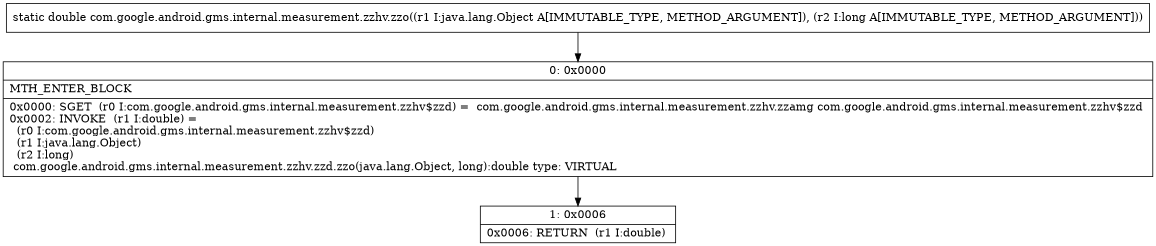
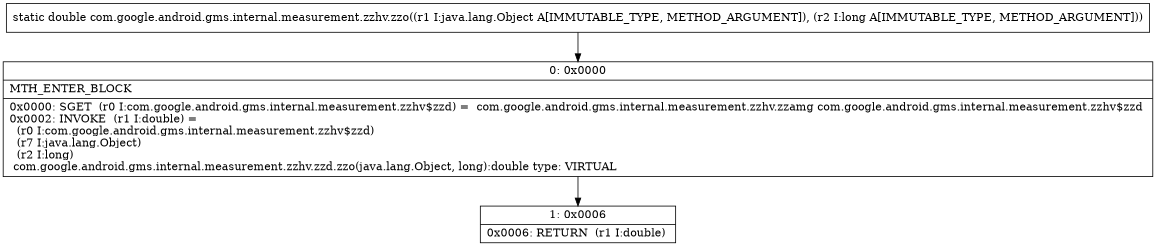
(76, 143) -> (76, 143)
